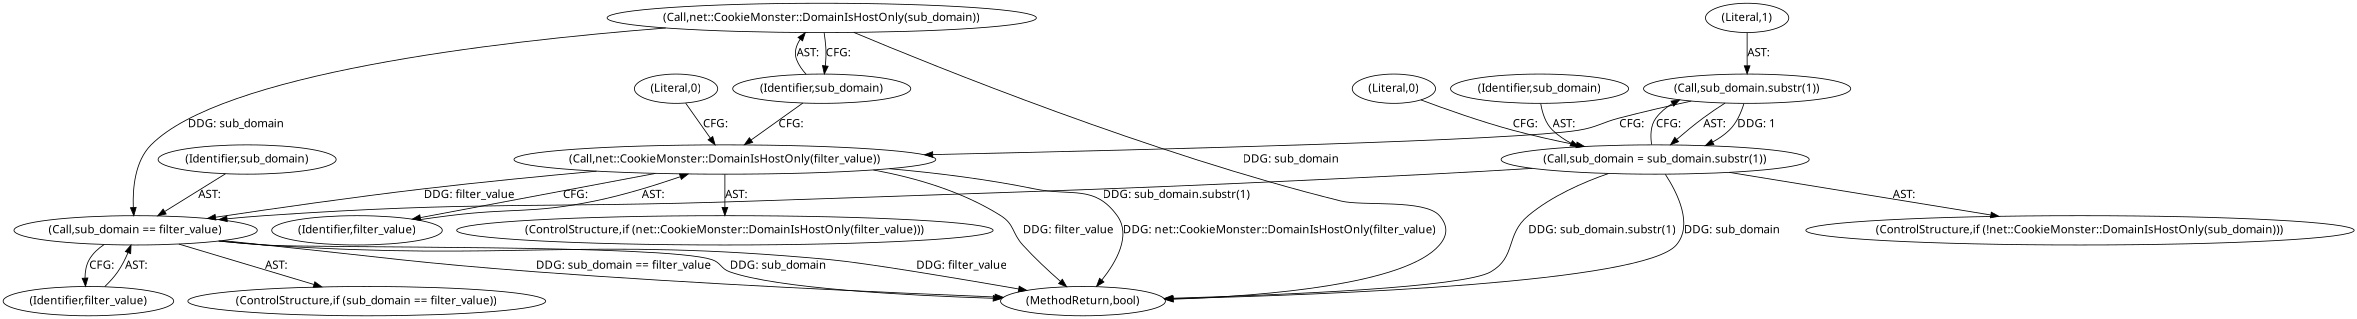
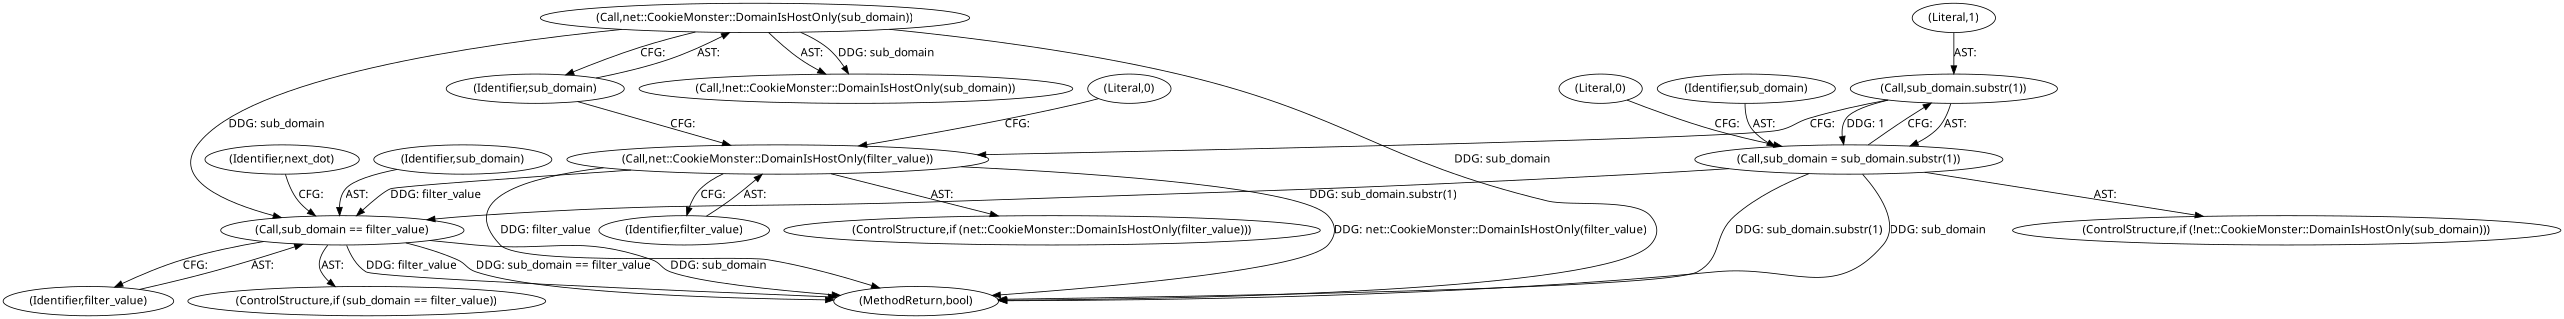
none -> (856, 89)
none -> (282, 160)
